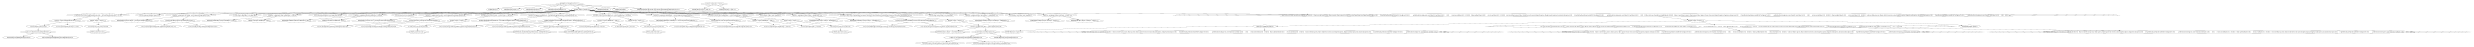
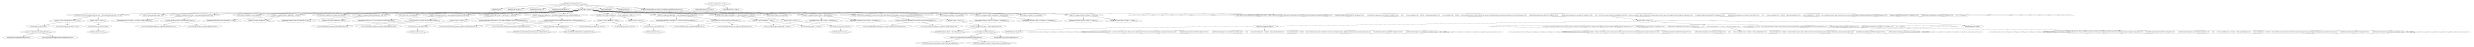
none -> (1039, 21)
